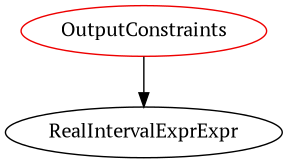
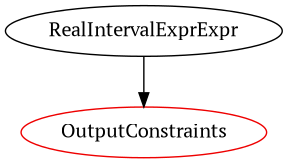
(144, 75) -> (144, 75)
